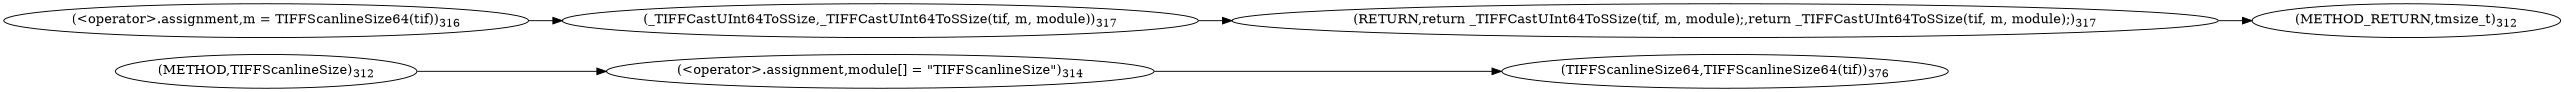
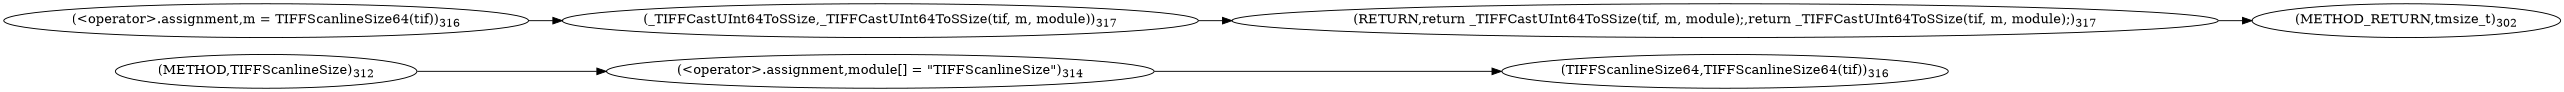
(2507, 19) -> (2507, 19)
(1879, 70) -> (1879, 70)
